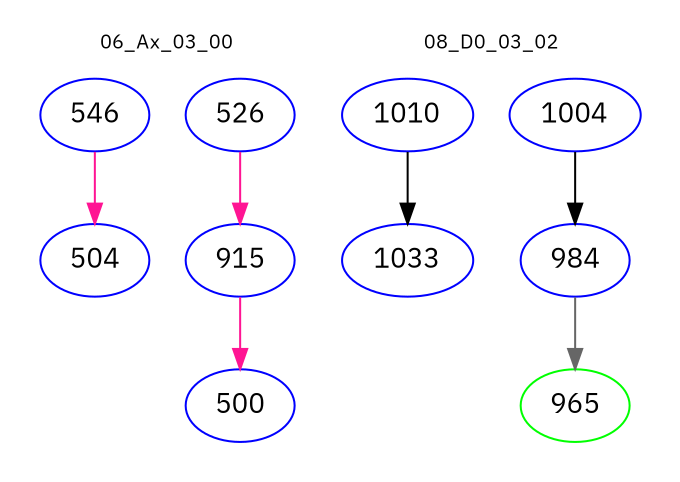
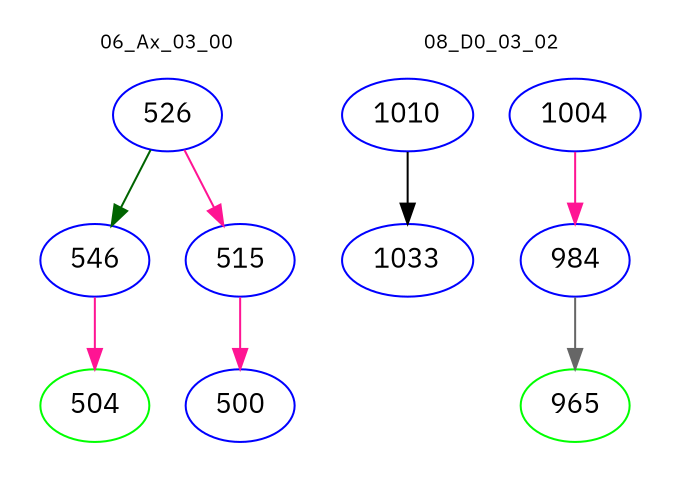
(575, 178) -> (575, 178)
none -> (136, 179)
(95, 260) -> (95, 406)
(240, 260) -> (240, 260)
